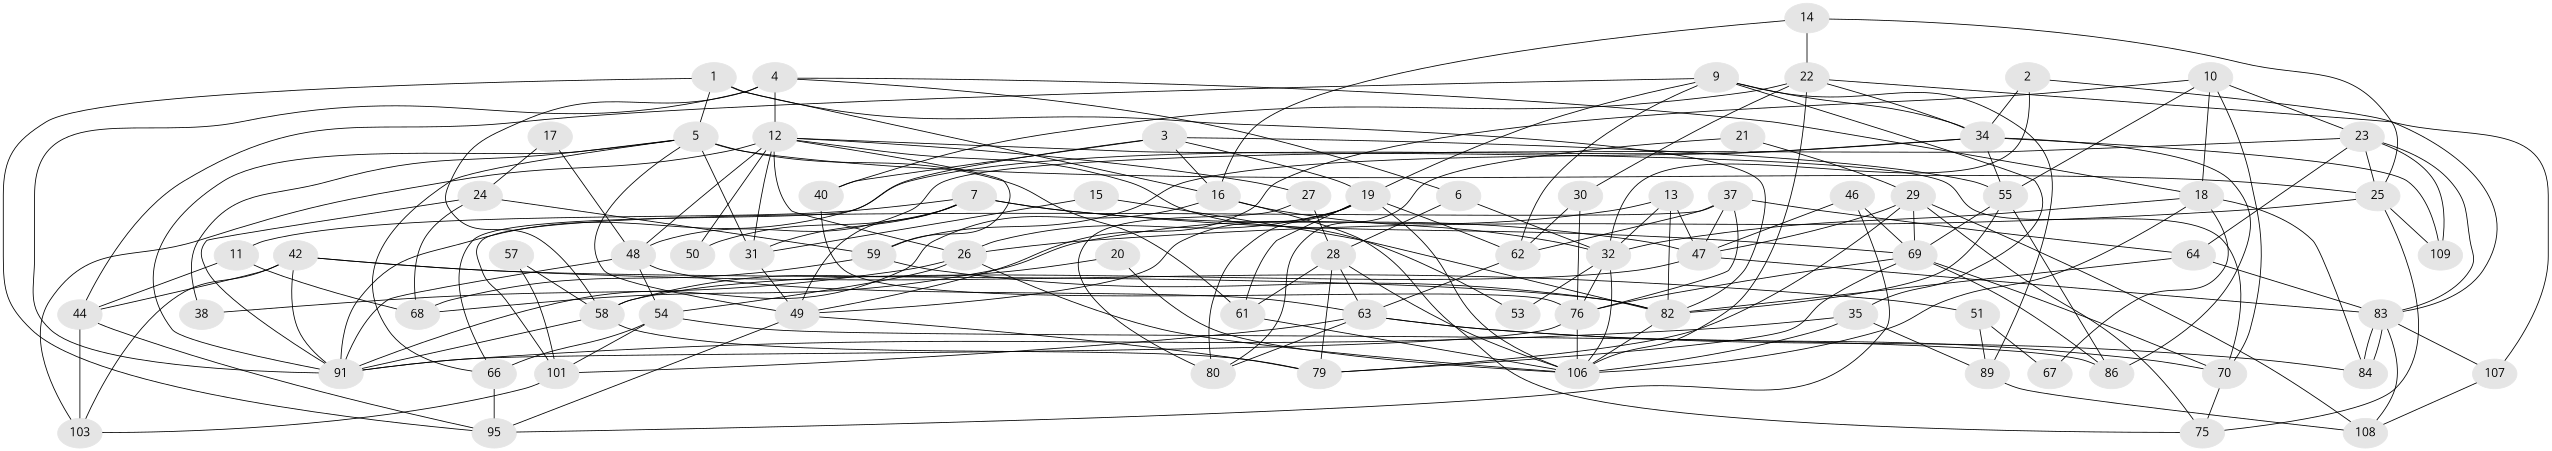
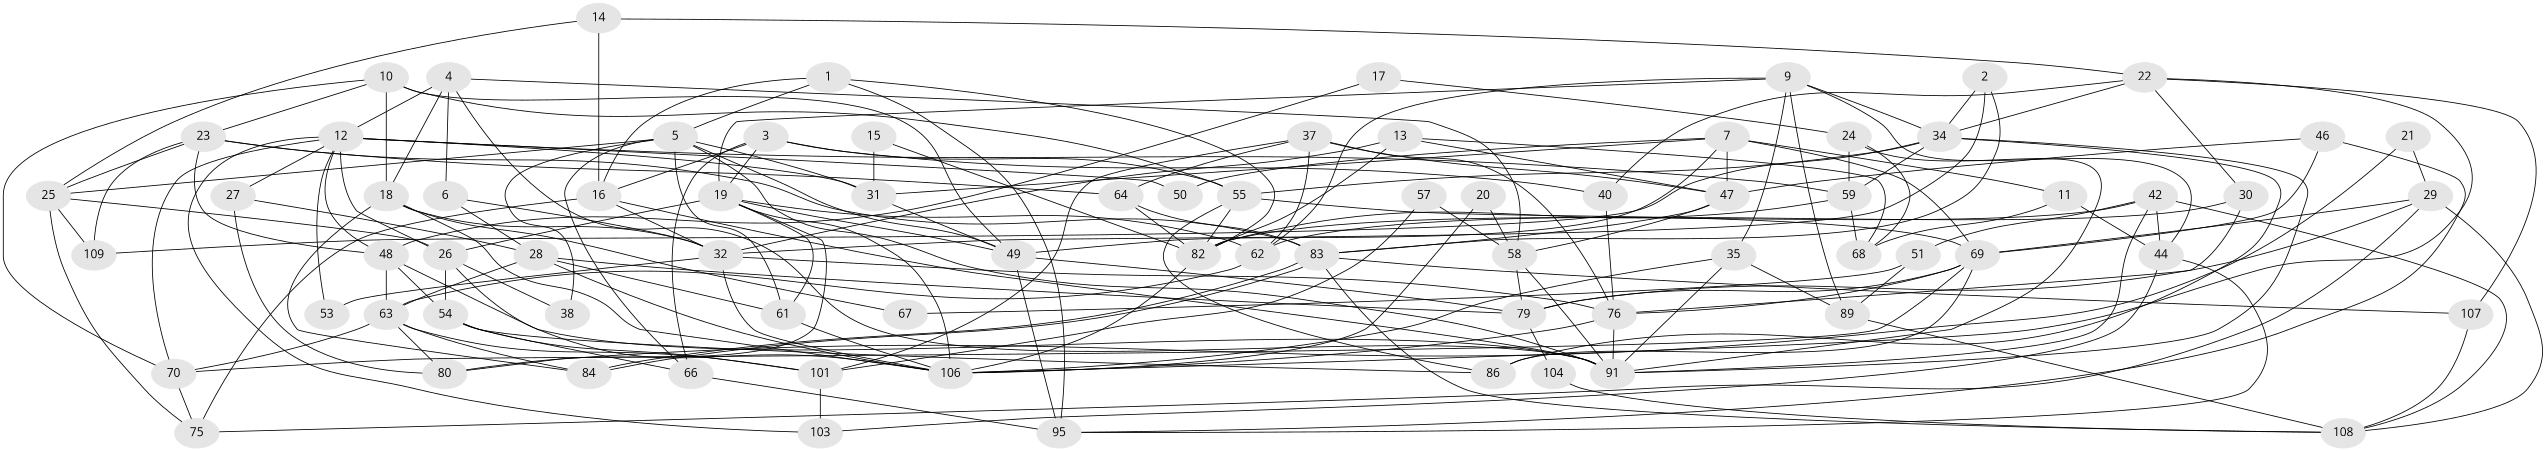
(1809, 232) -> none
(154, 316) -> (2442, 272)
none -> (1553, 374)
